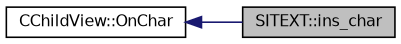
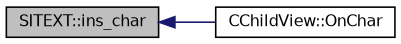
(222, 22) -> (195, 22)
